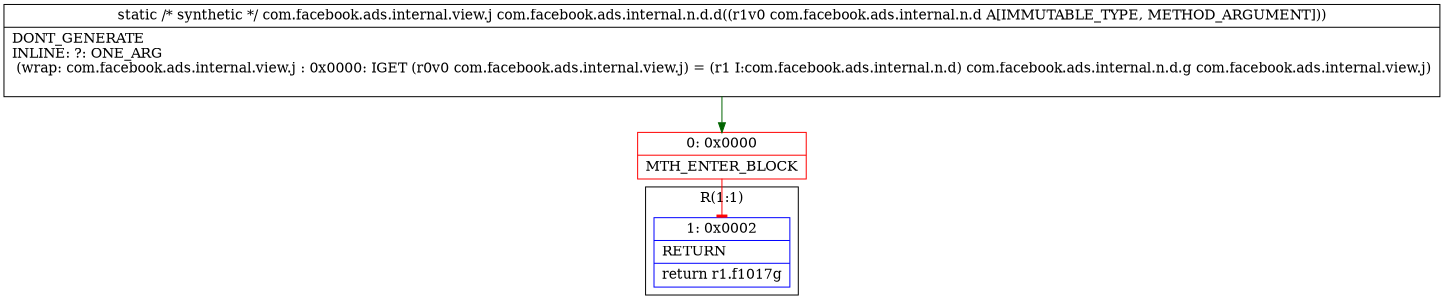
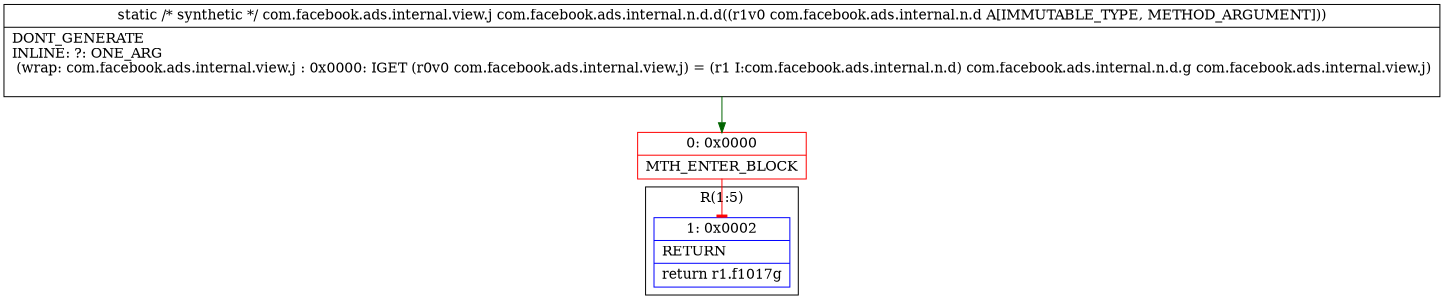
(722, 198) -> (722, 198)
